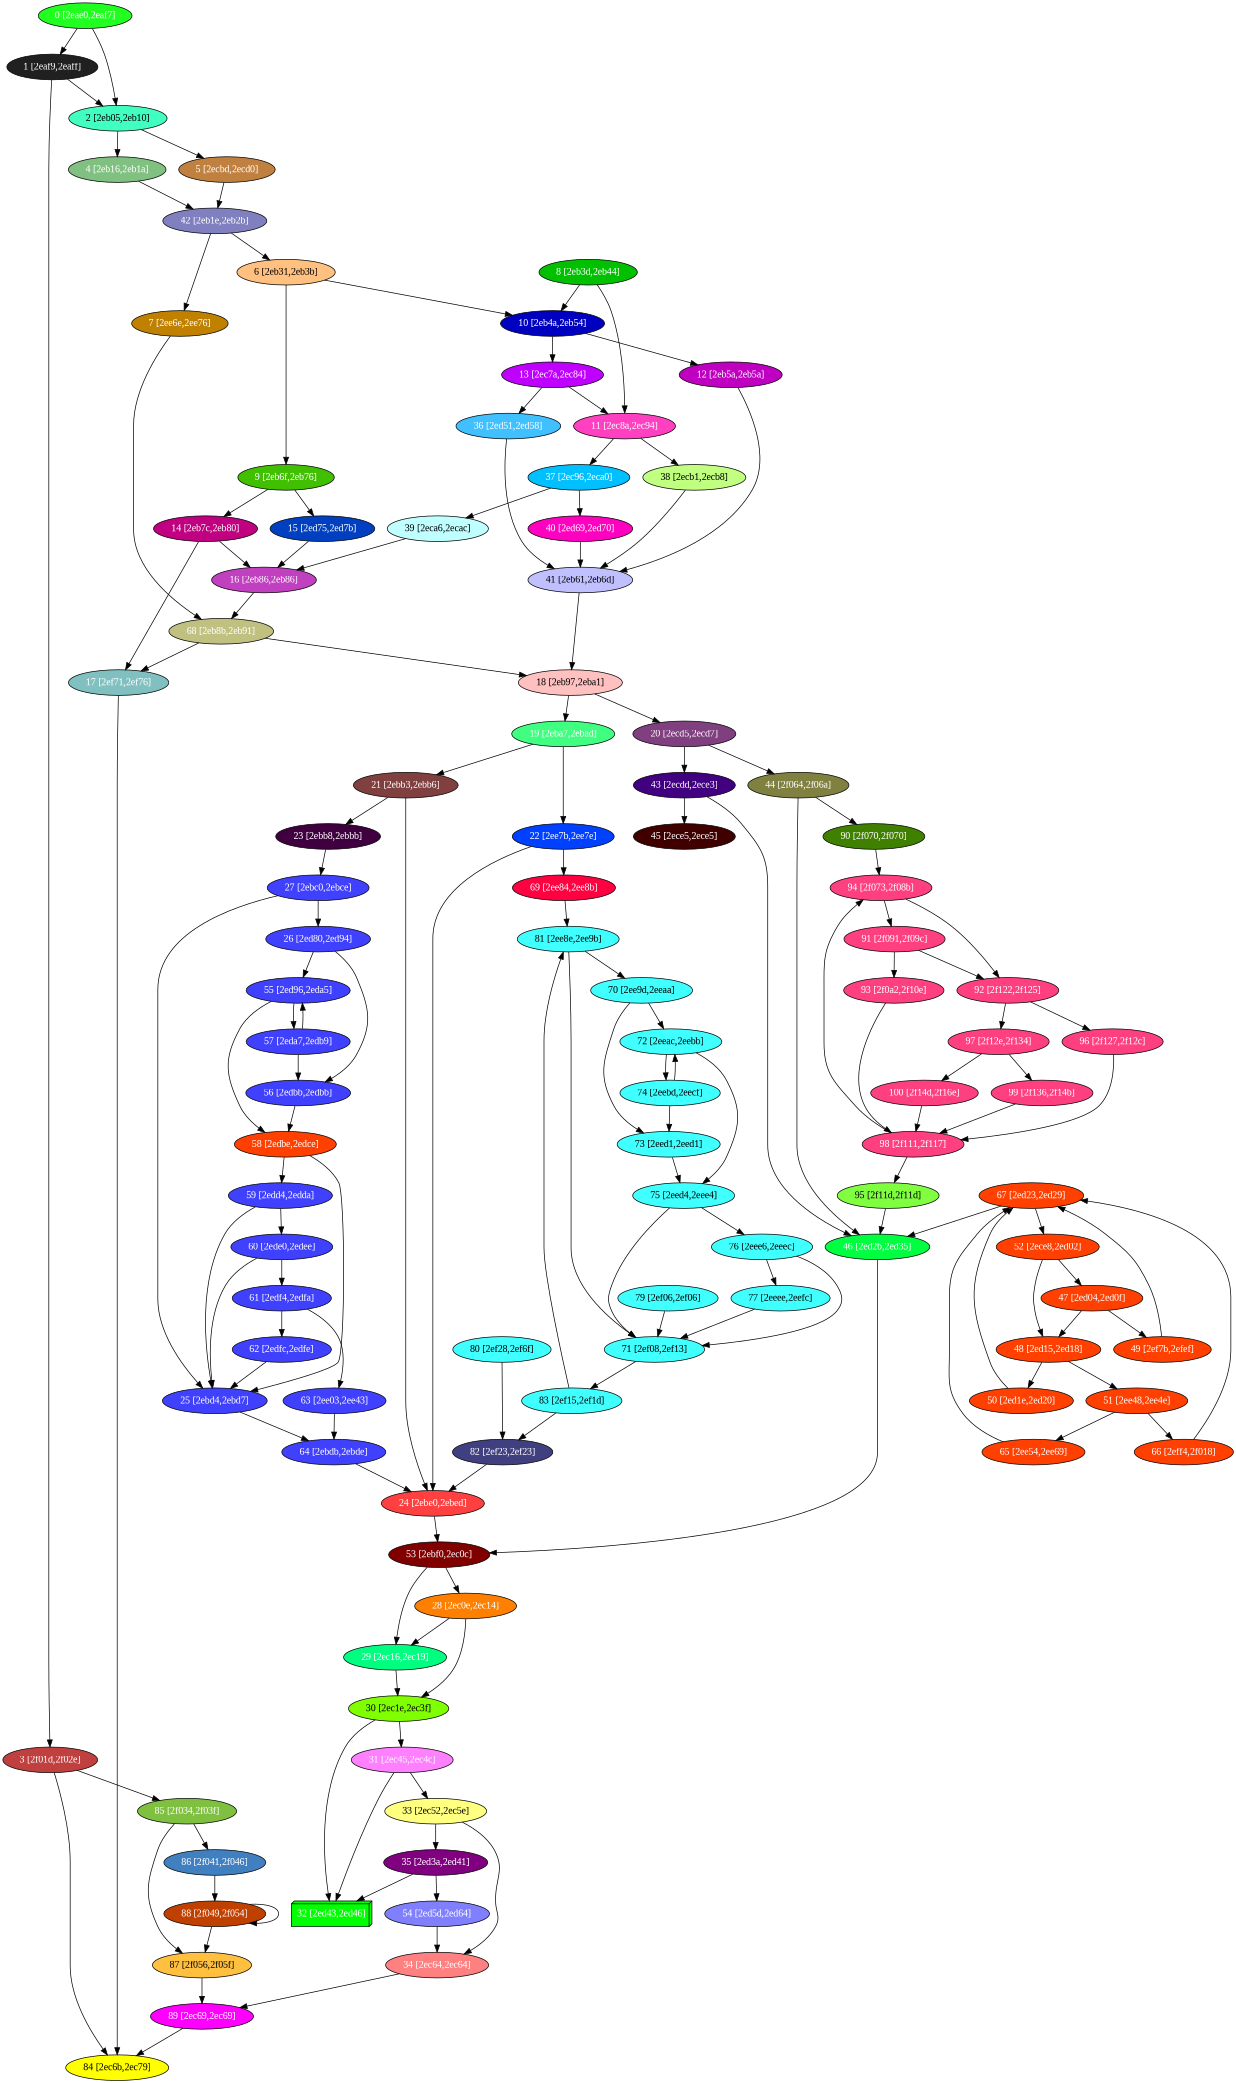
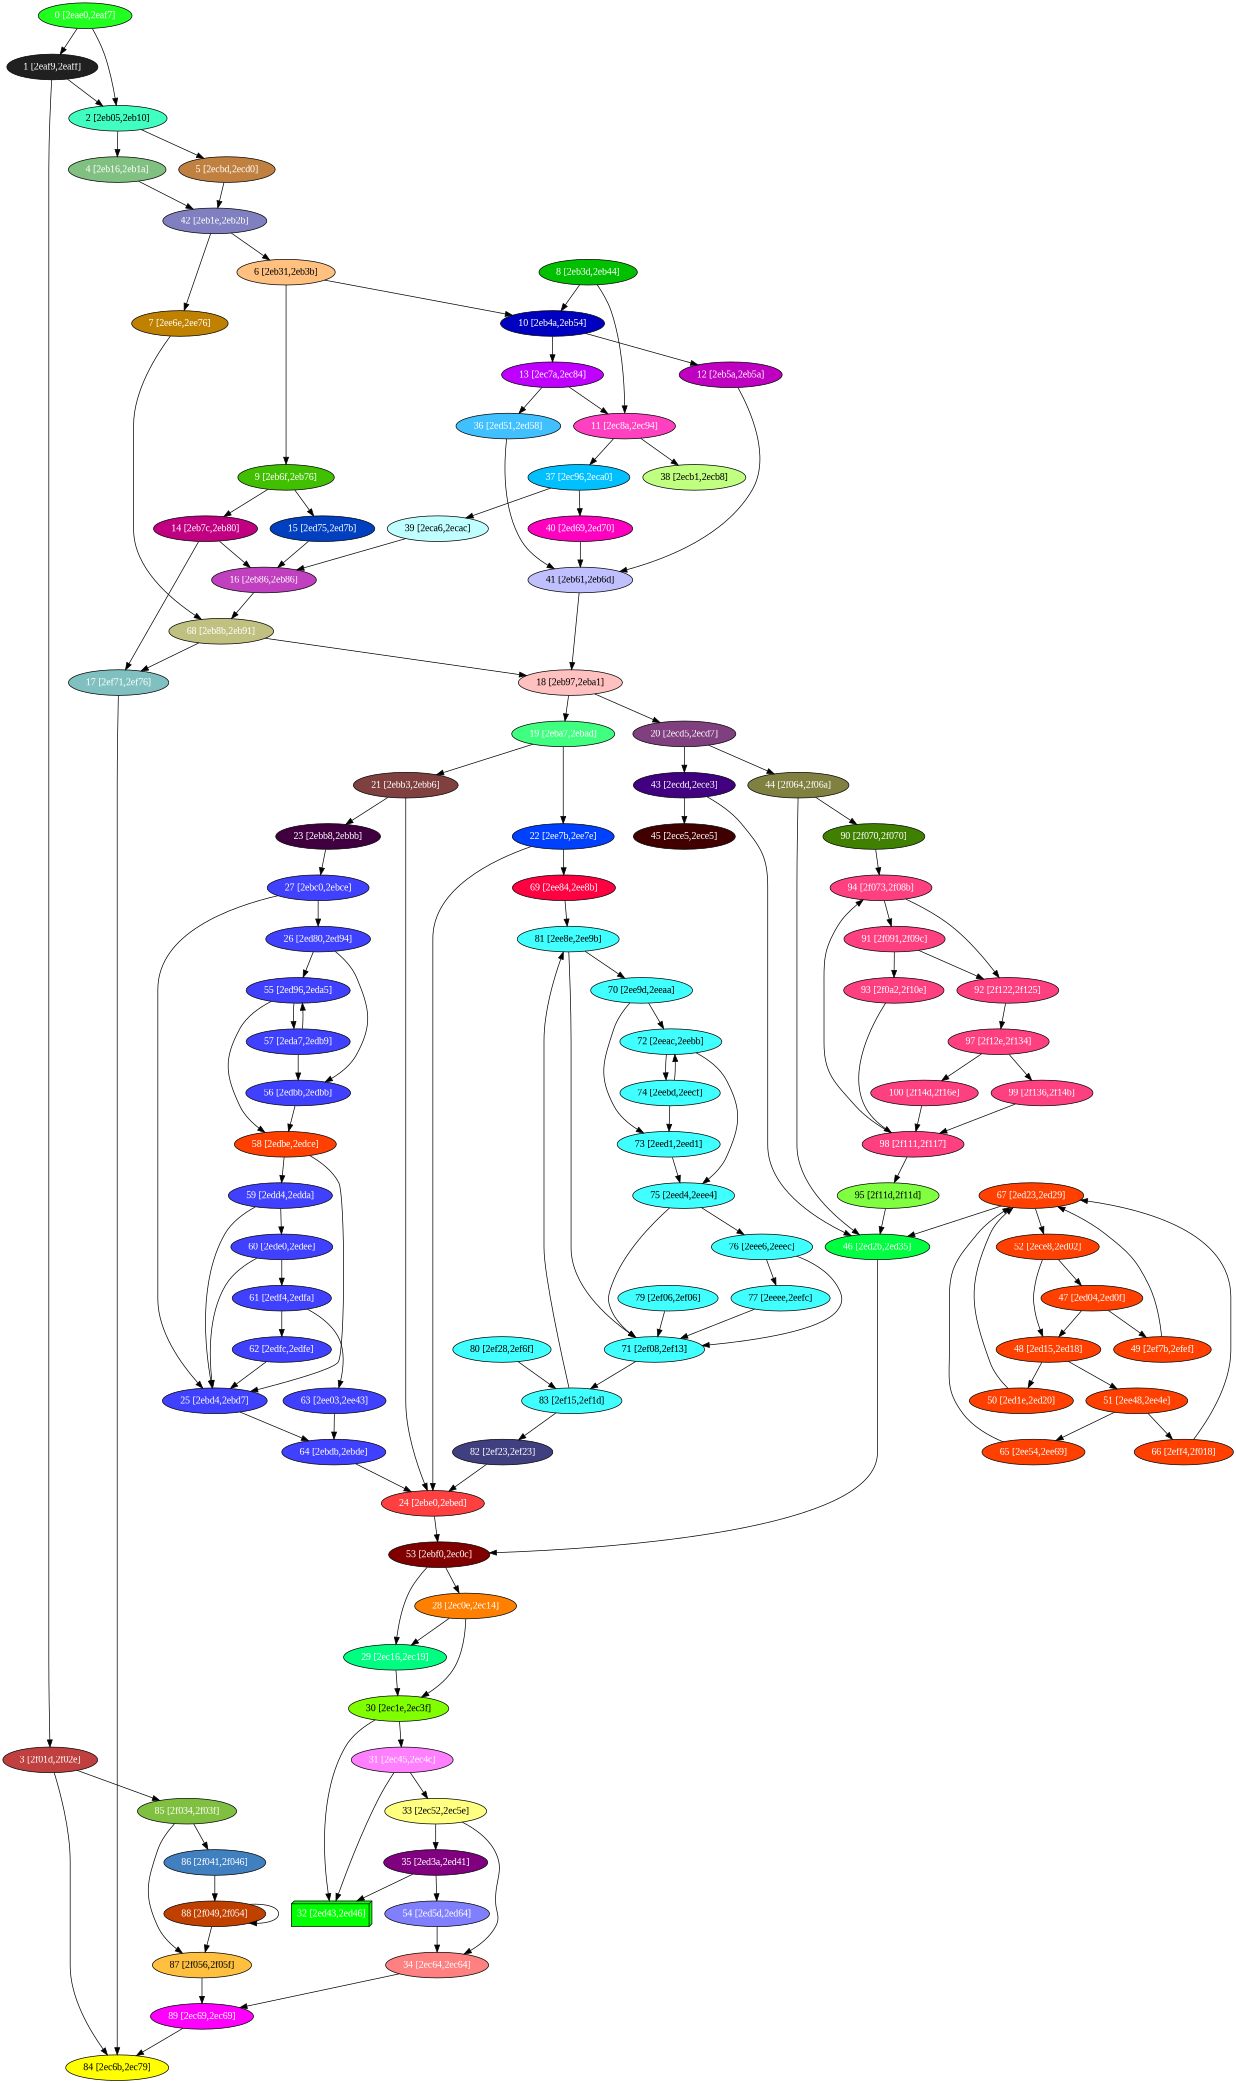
(650, 531) -> none
(1113, 1042) -> none
(502, 1397) -> (534, 1373)
